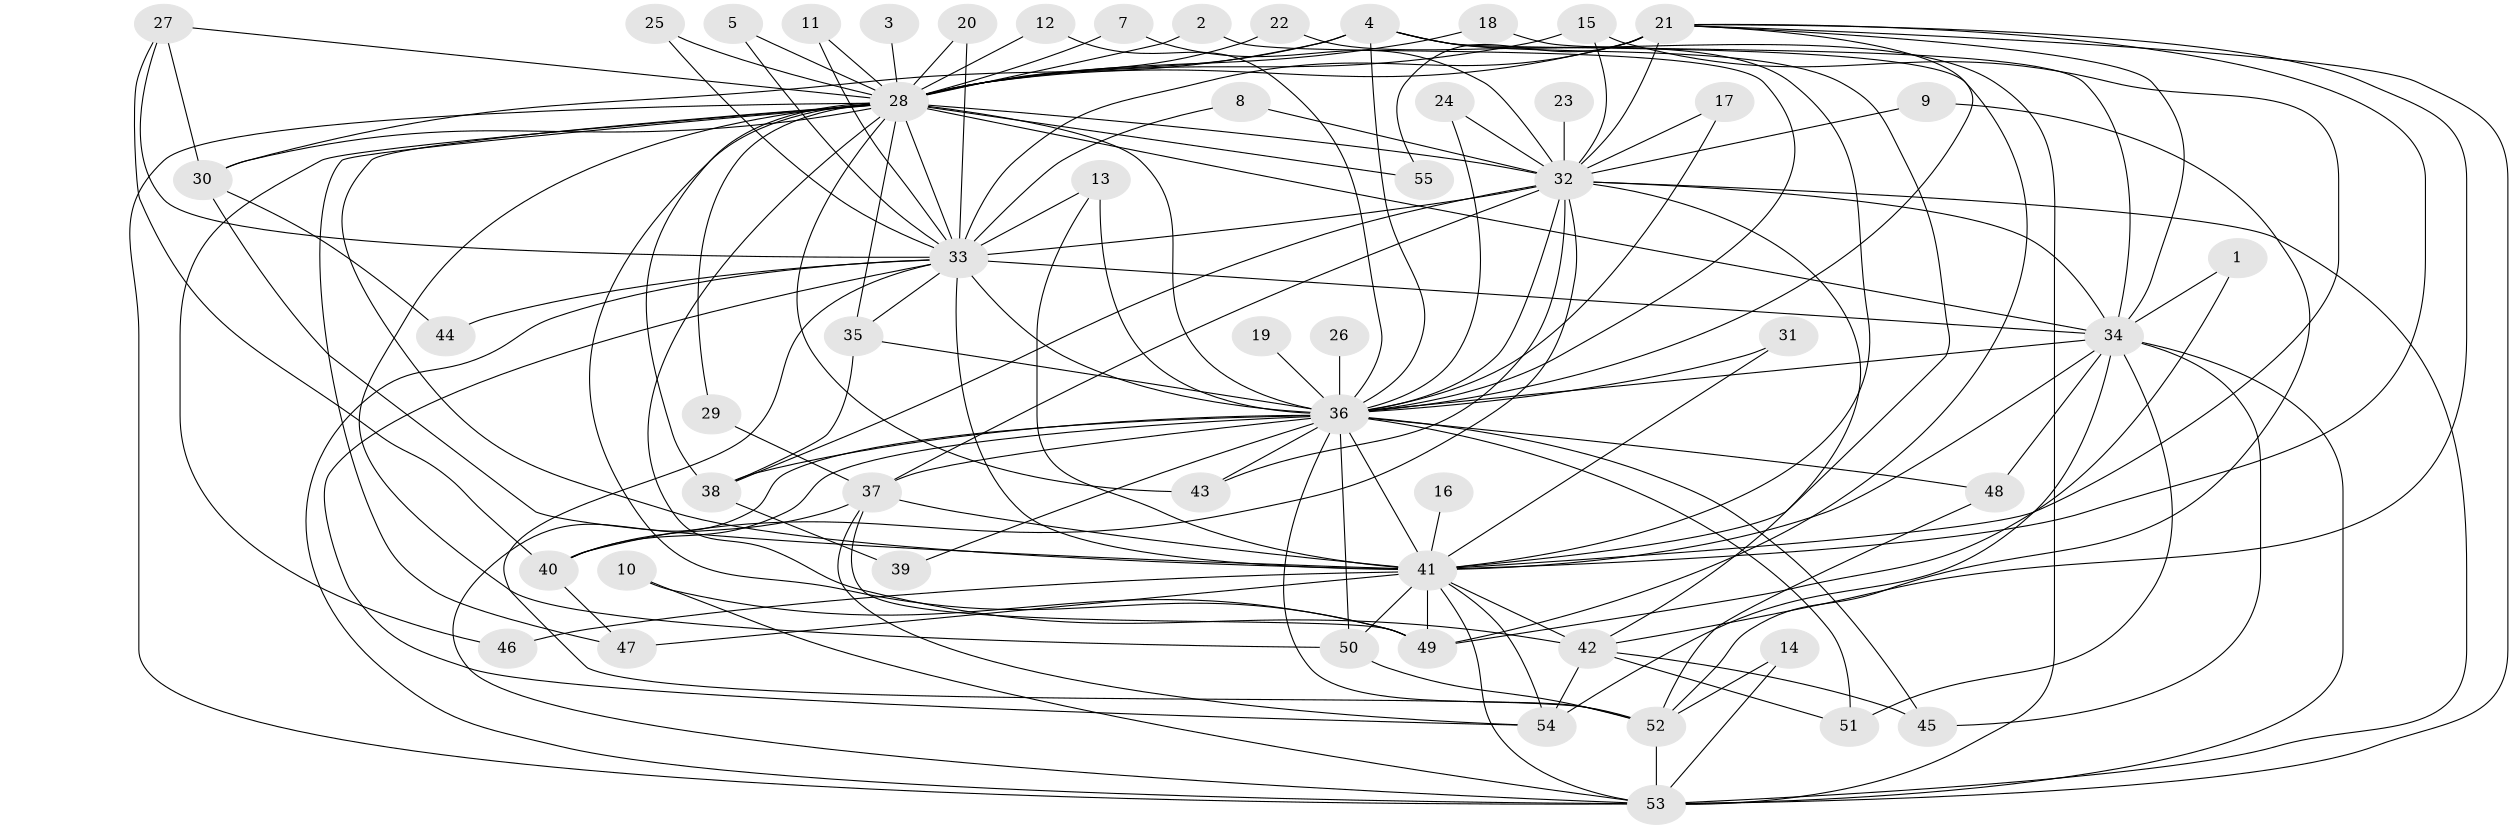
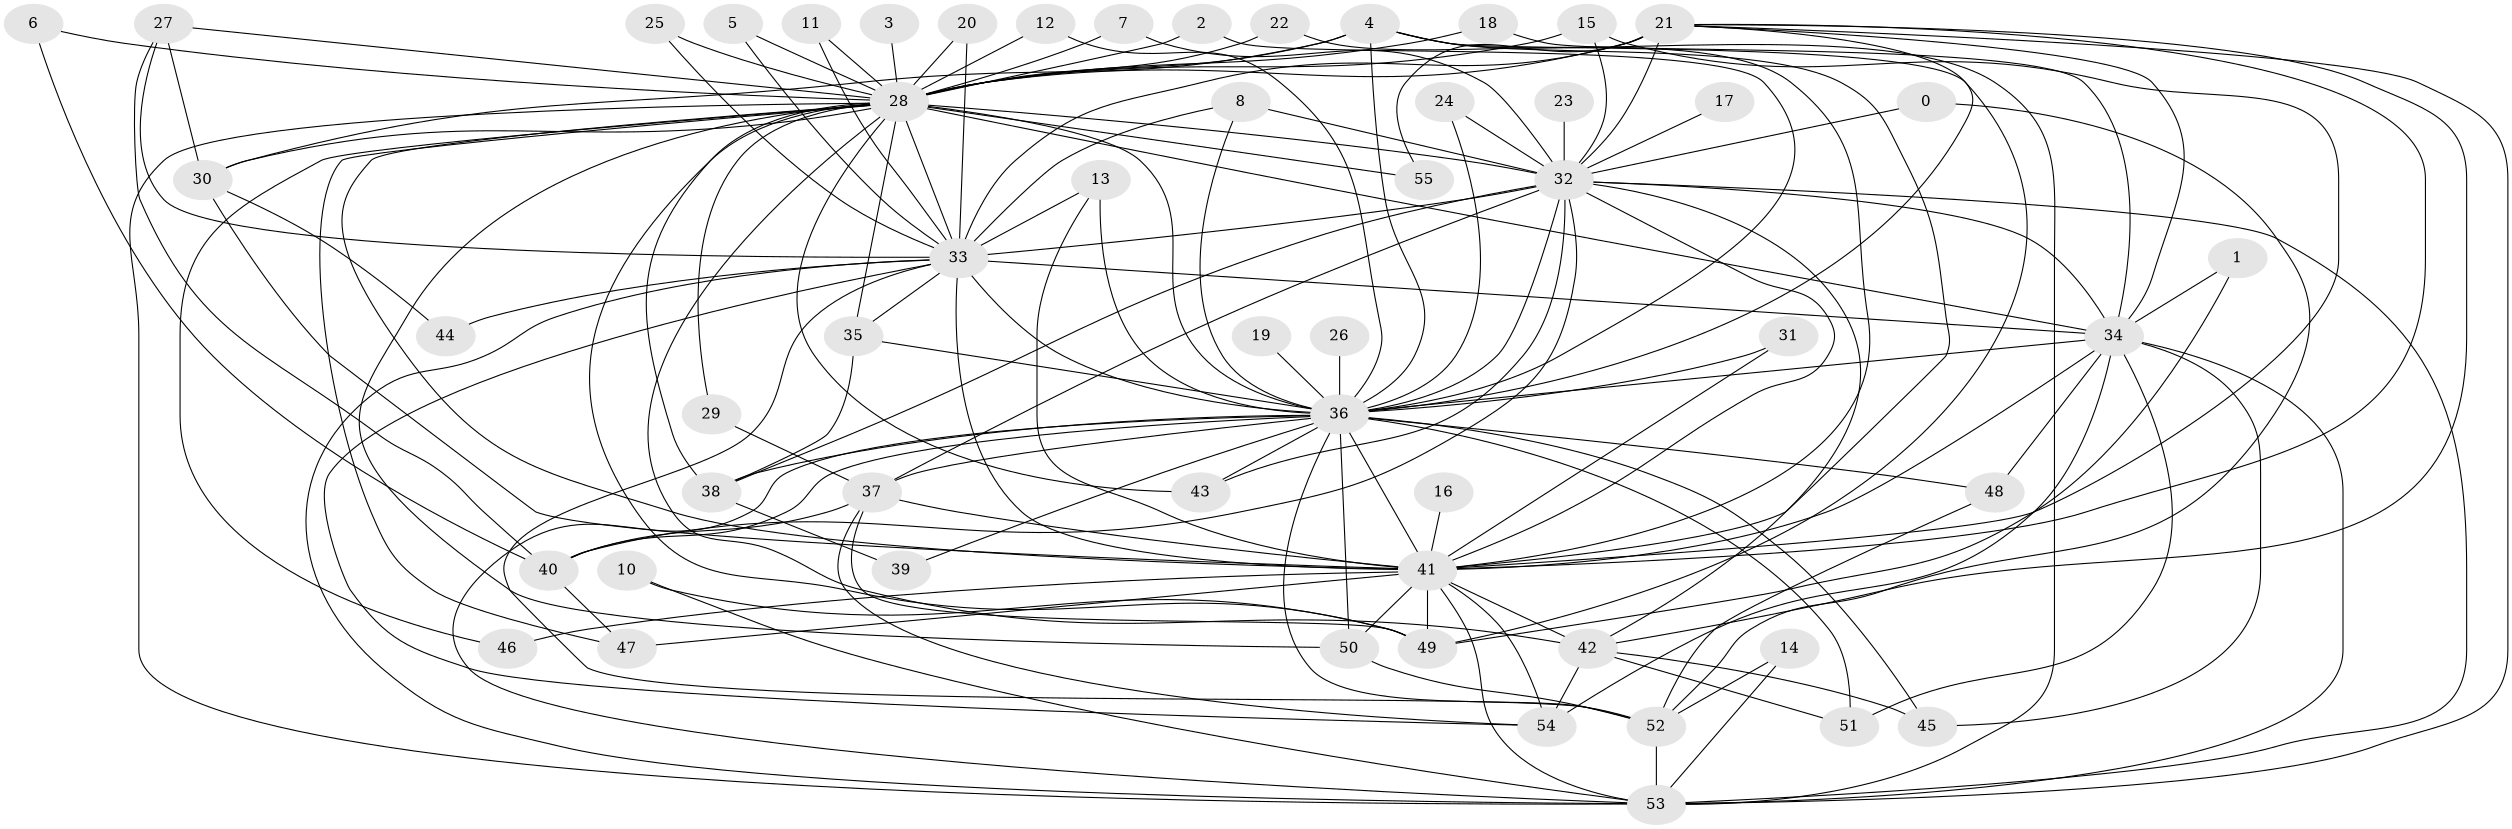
none -> (34, 24)
(1926, 102) -> (1926, 102)
(1577, 310) -> (1201, 291)
none -> (1780, 384)
